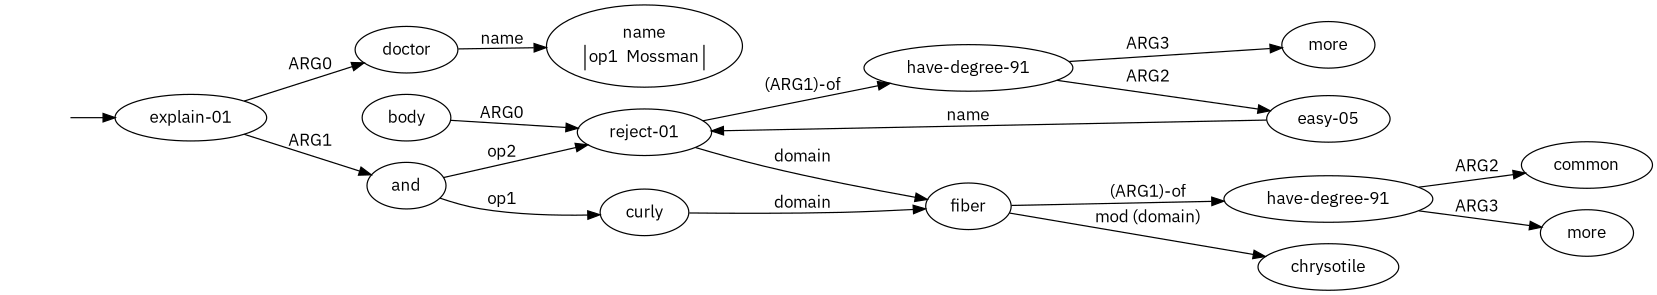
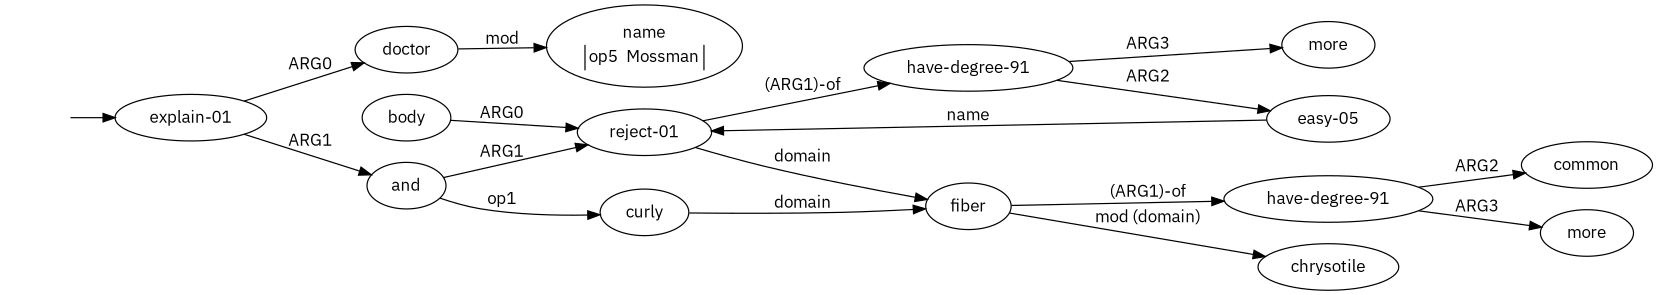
(502, 39) -> (502, 39)
(604, 57) -> (604, 57)
(502, 152) -> (502, 152)
